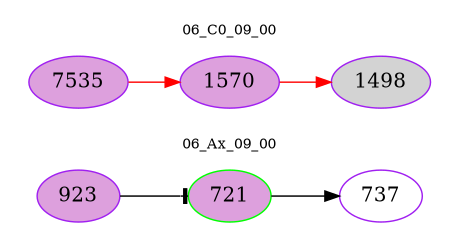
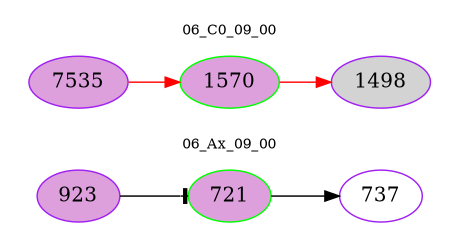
(230, 82) -> (230, 82)
